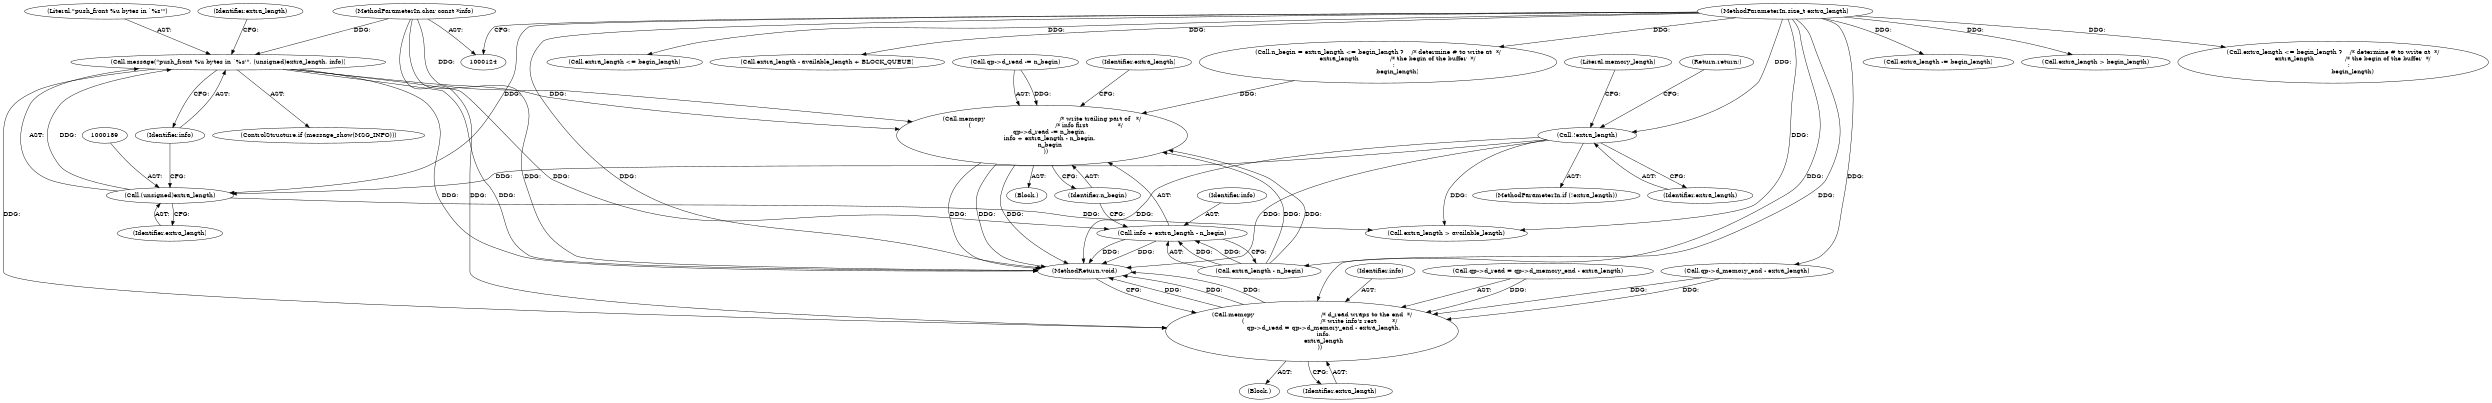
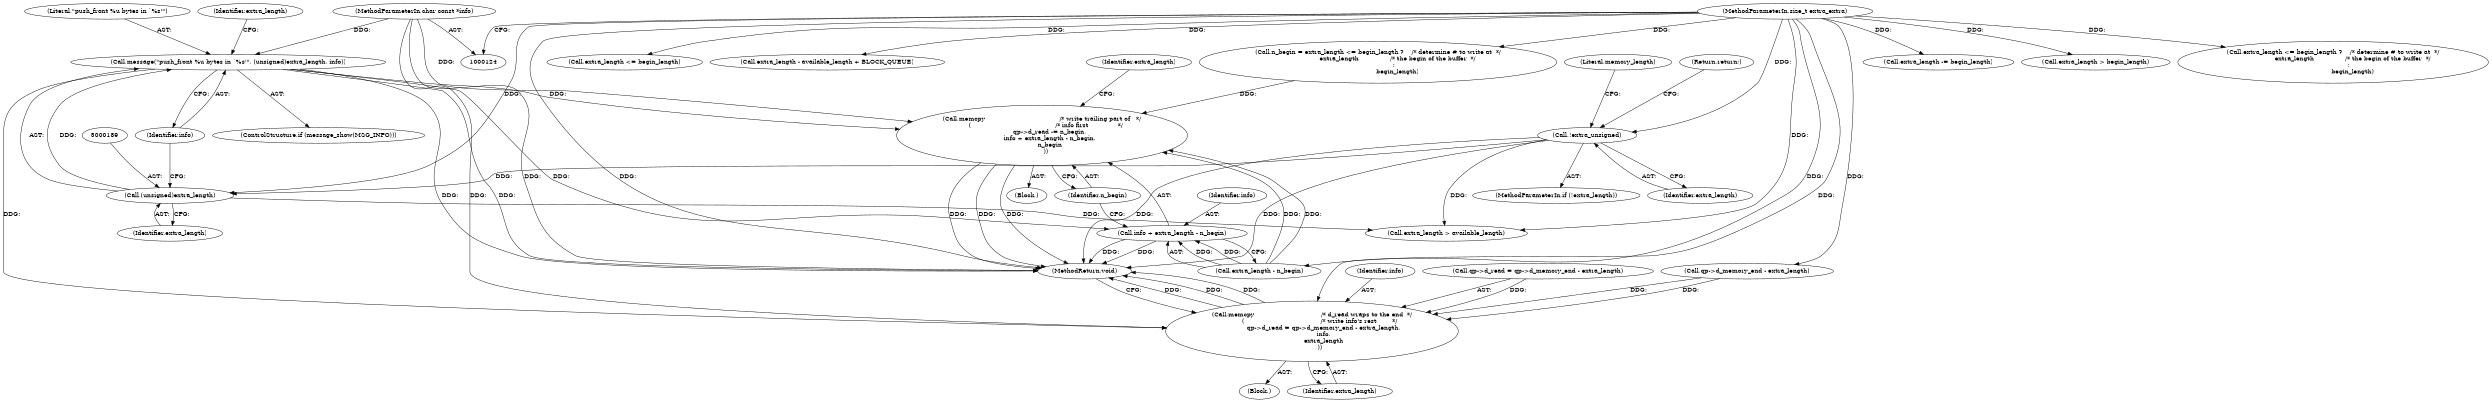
(1785, 11) -> (1785, 11)
(1016, 62) -> none
(105, 135) -> (105, 135)
(1587, 135) -> (1587, 135)
